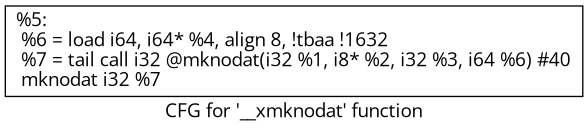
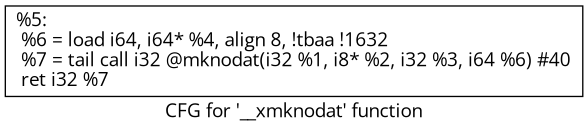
(88, 80) -> (63, 80)
